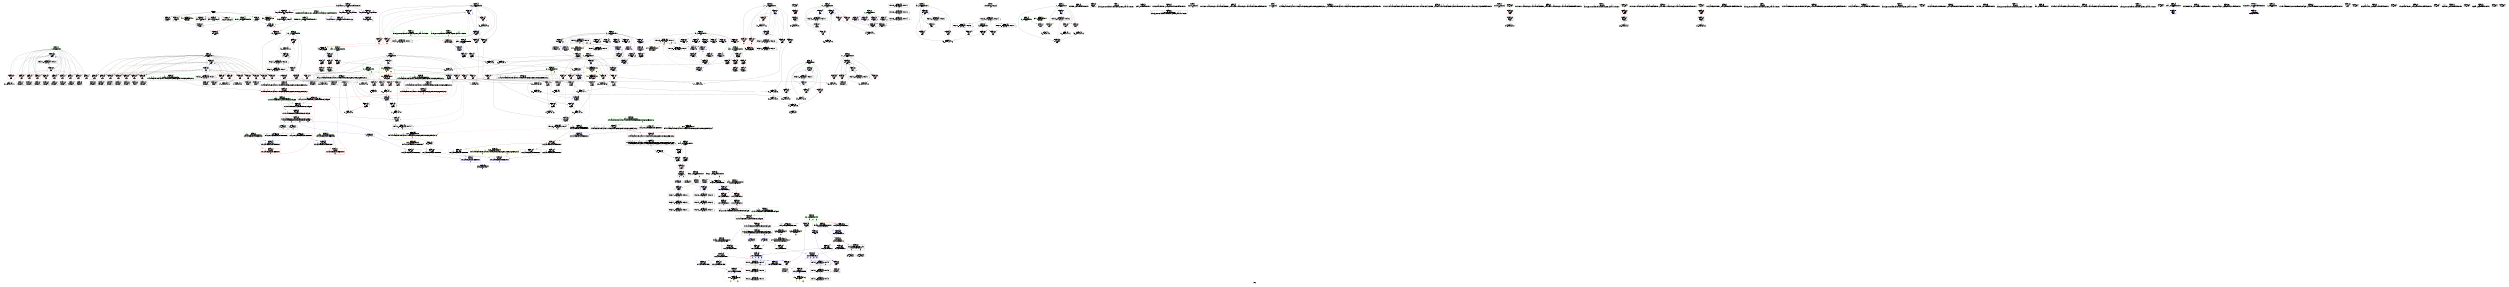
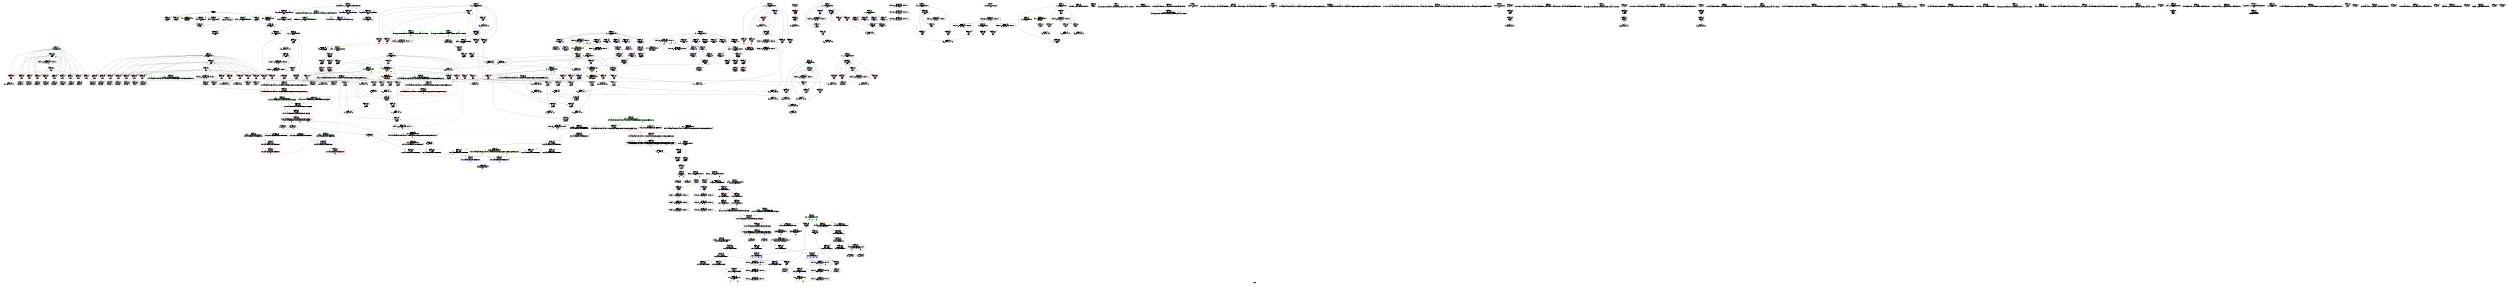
(307, 78) -> (307, 78)
